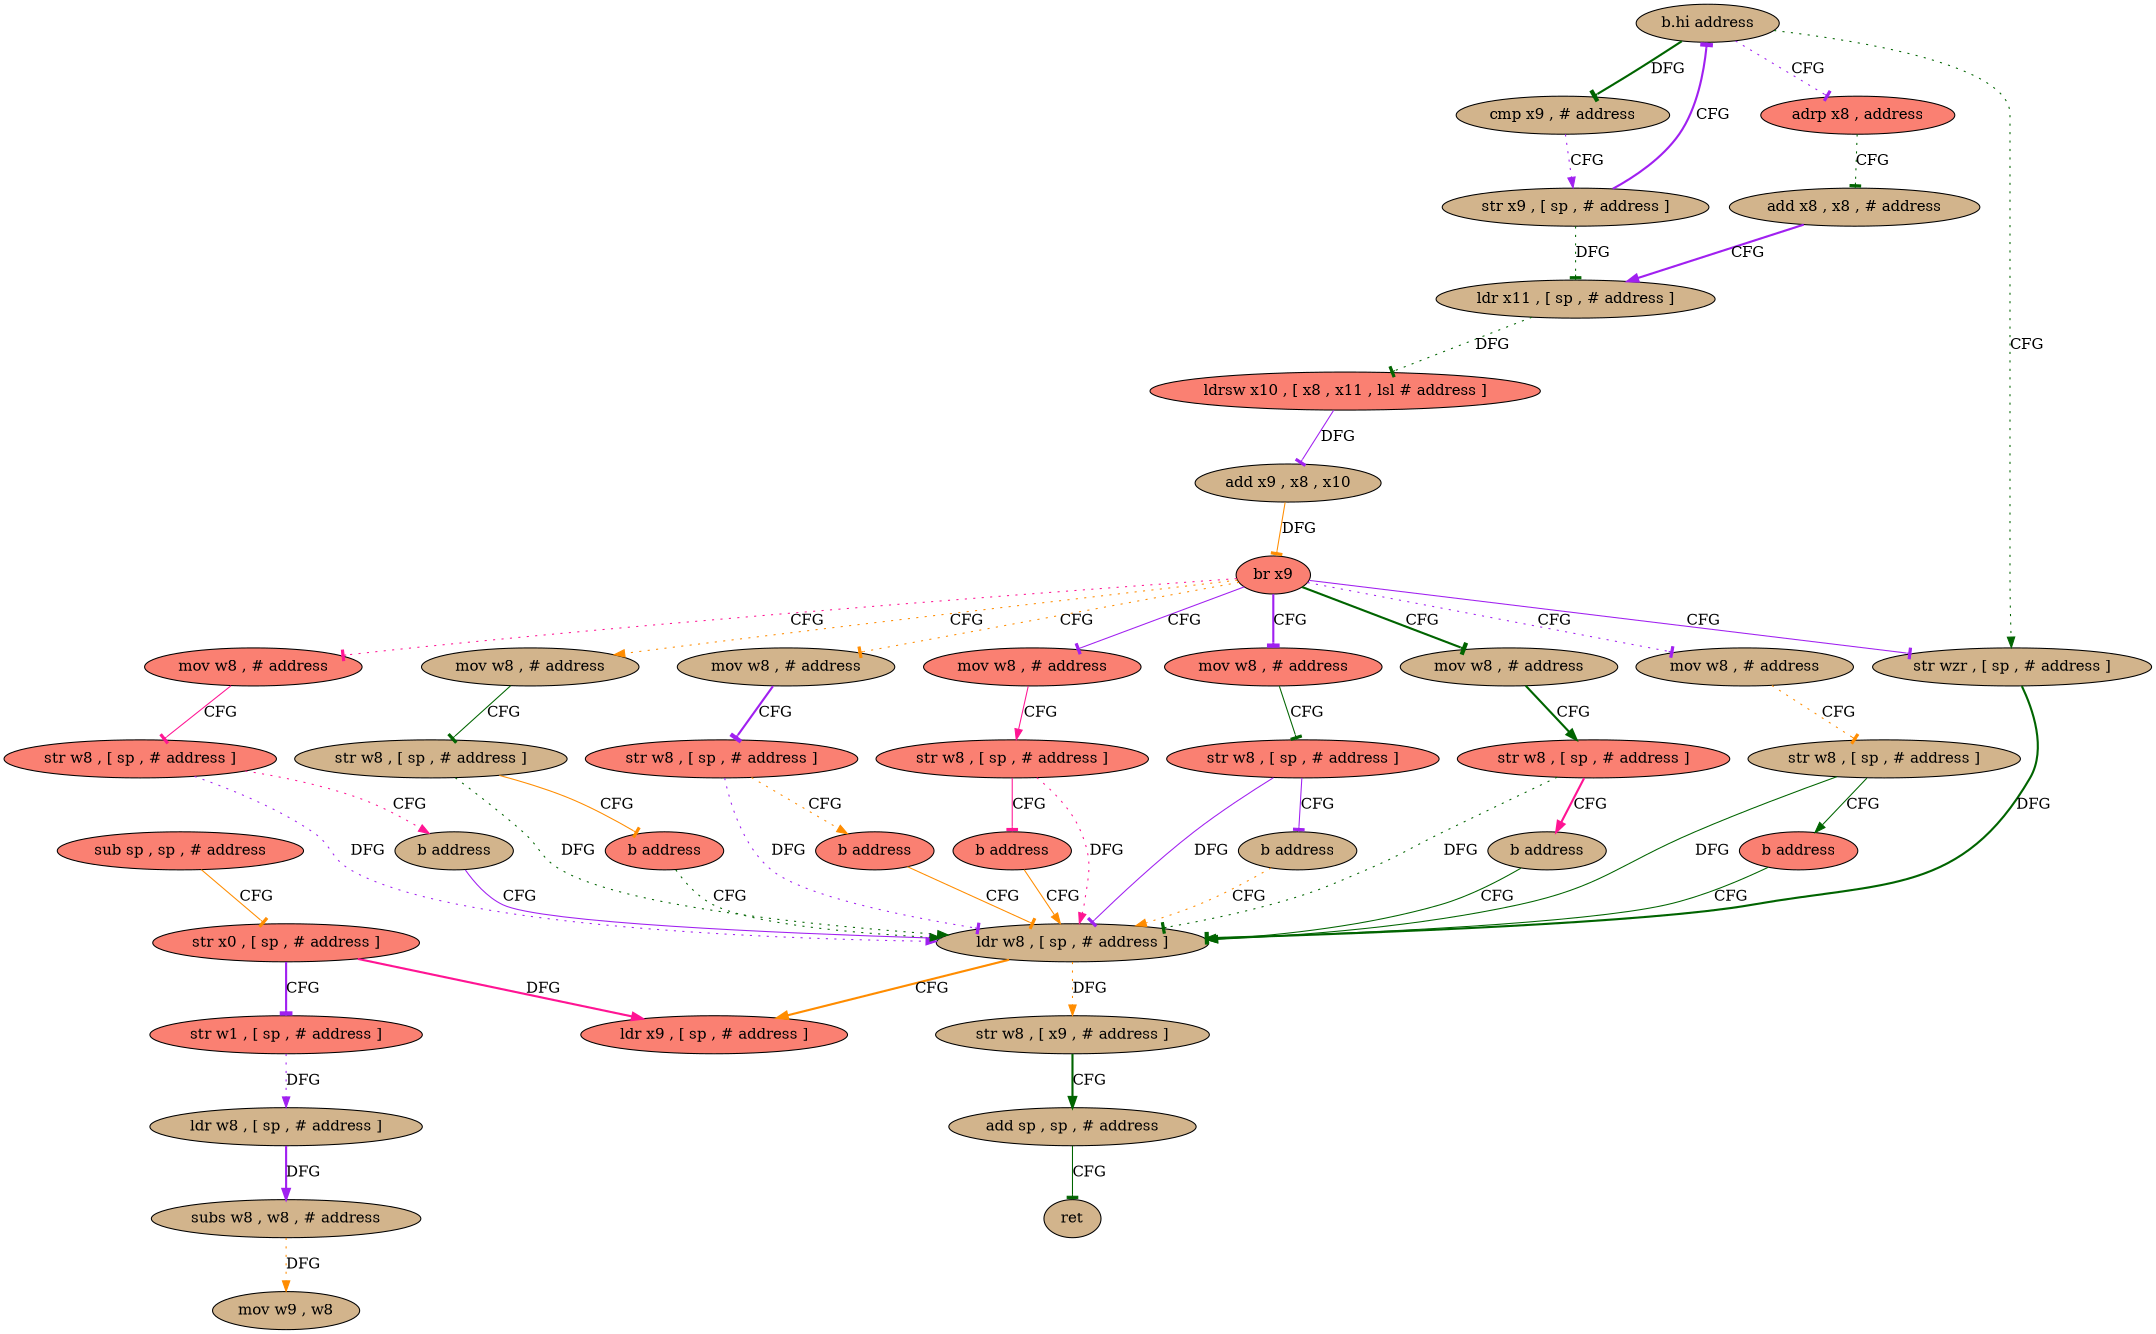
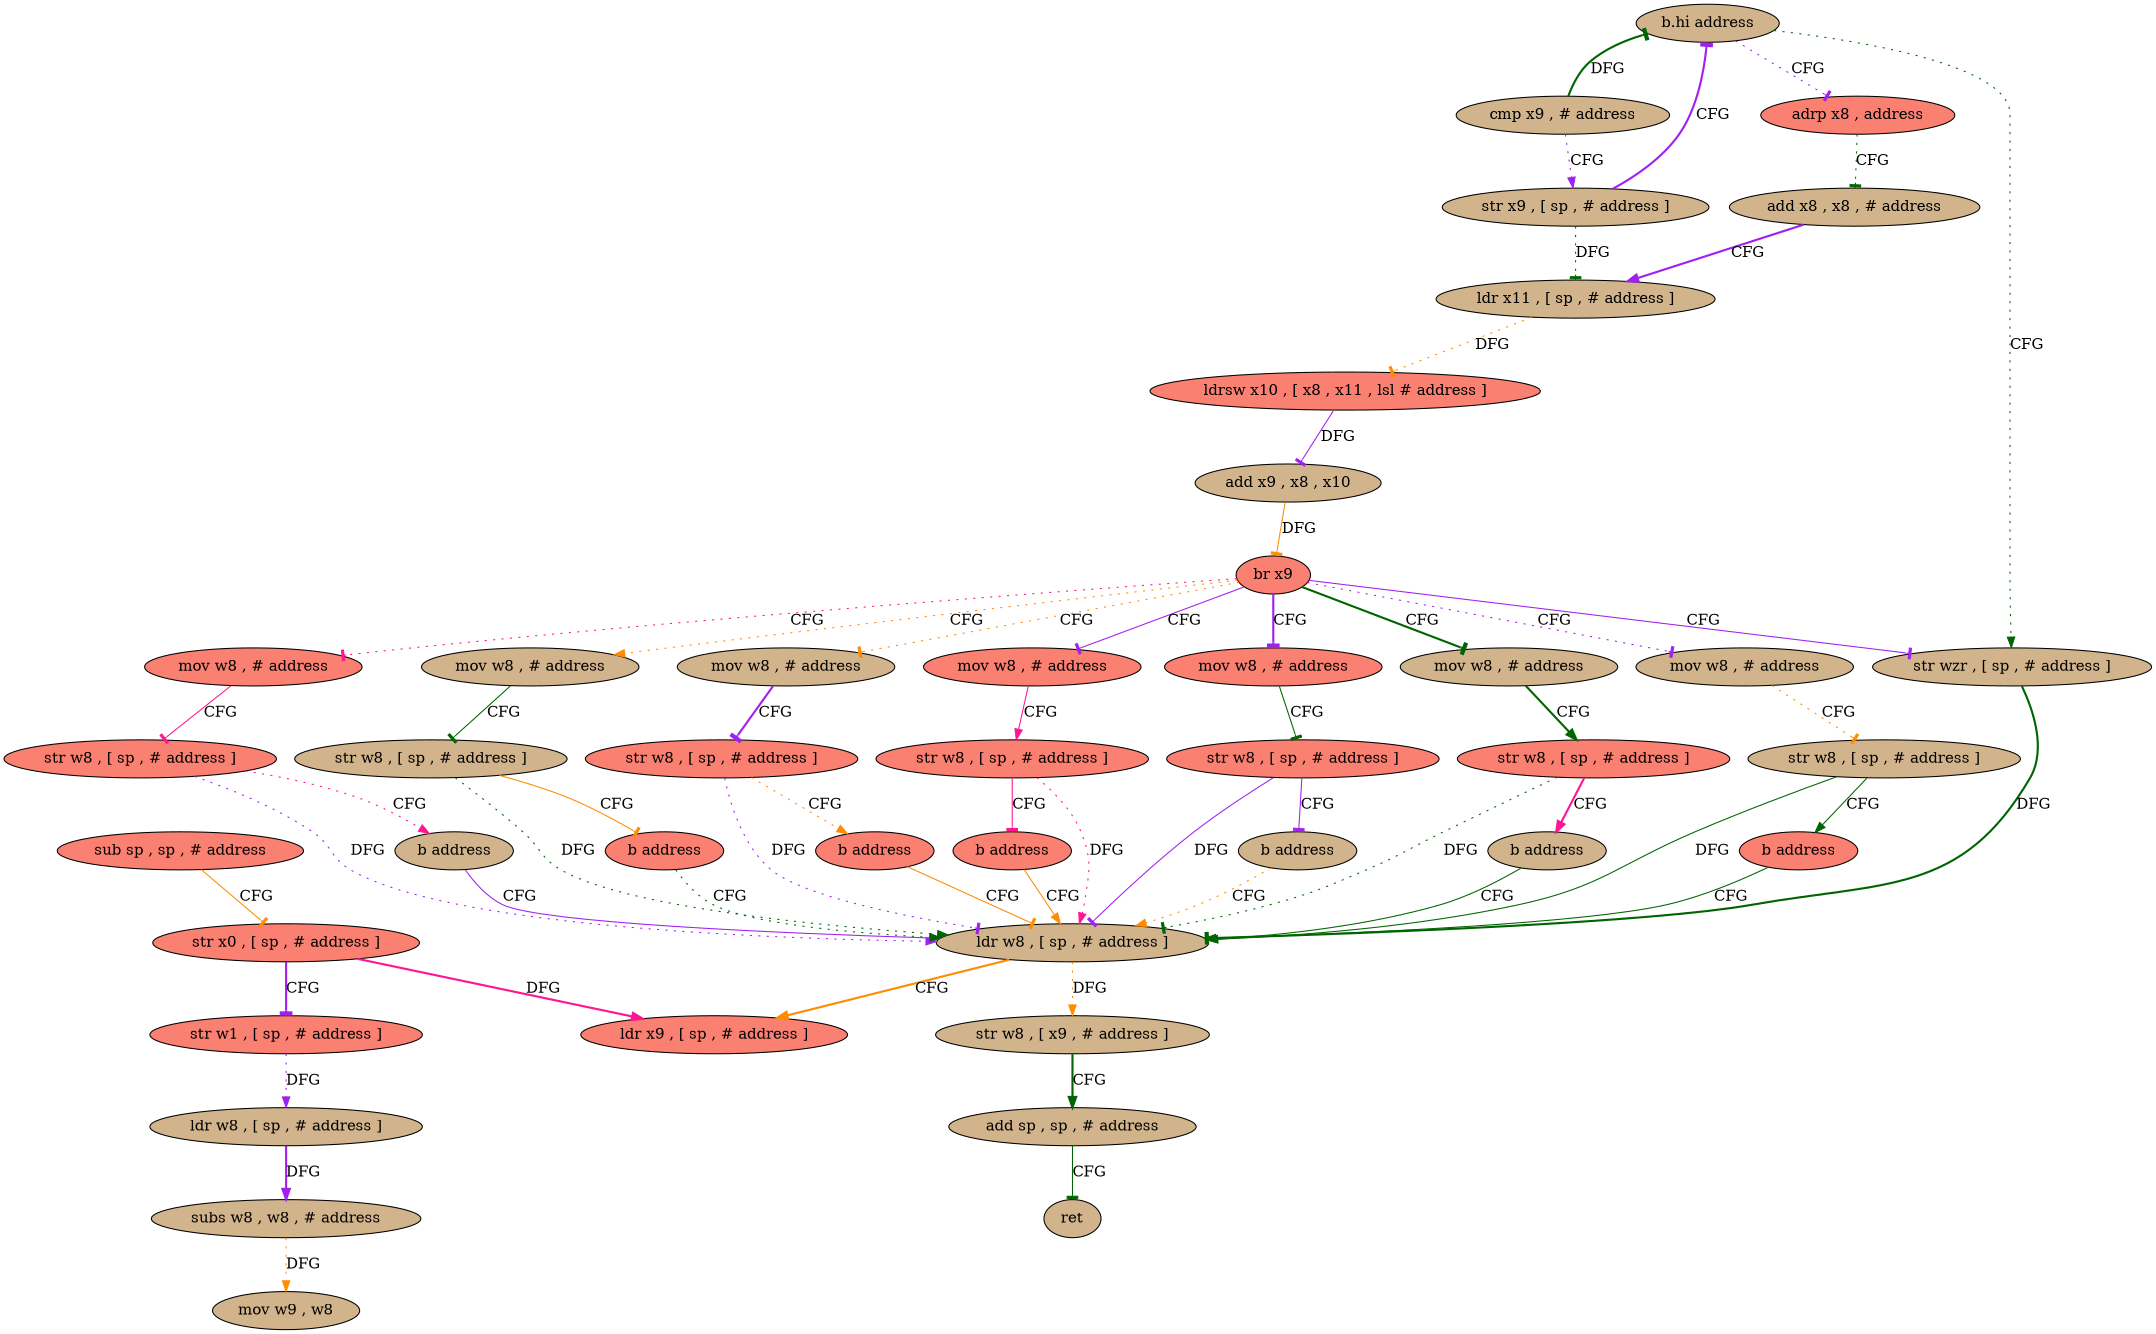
(1640, 68) -> (1597, 56)
(1464, 344) -> (1464, 344)
